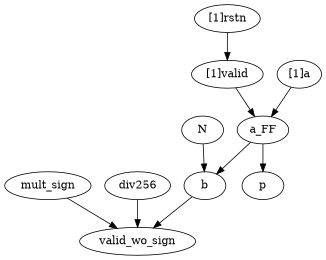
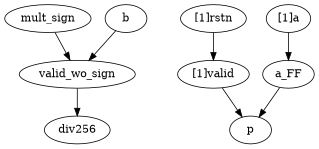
(243, 99) -> (230, 99)
(203, 130) -> none
(236, 155) -> none
(138, 210) -> (77, 98)
